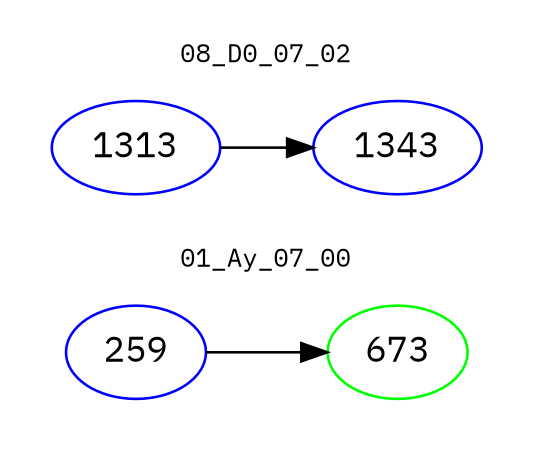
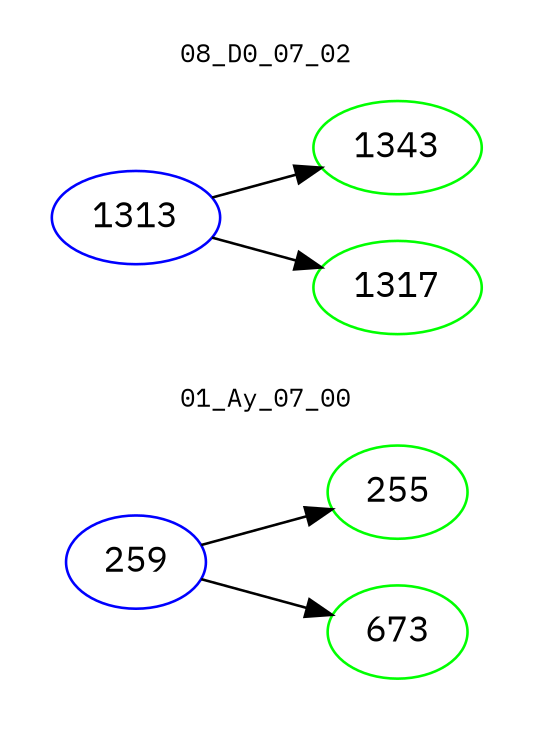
(398, 148) -> (398, 148)
none -> (398, 288)
none -> (398, 492)
